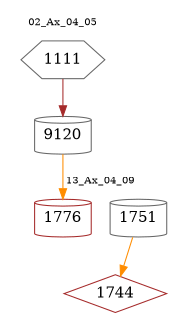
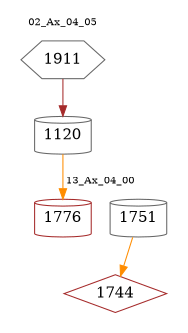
(63, 60) -> (63, 60)
(63, 135) -> (63, 135)
(101, 181) -> (101, 181)
